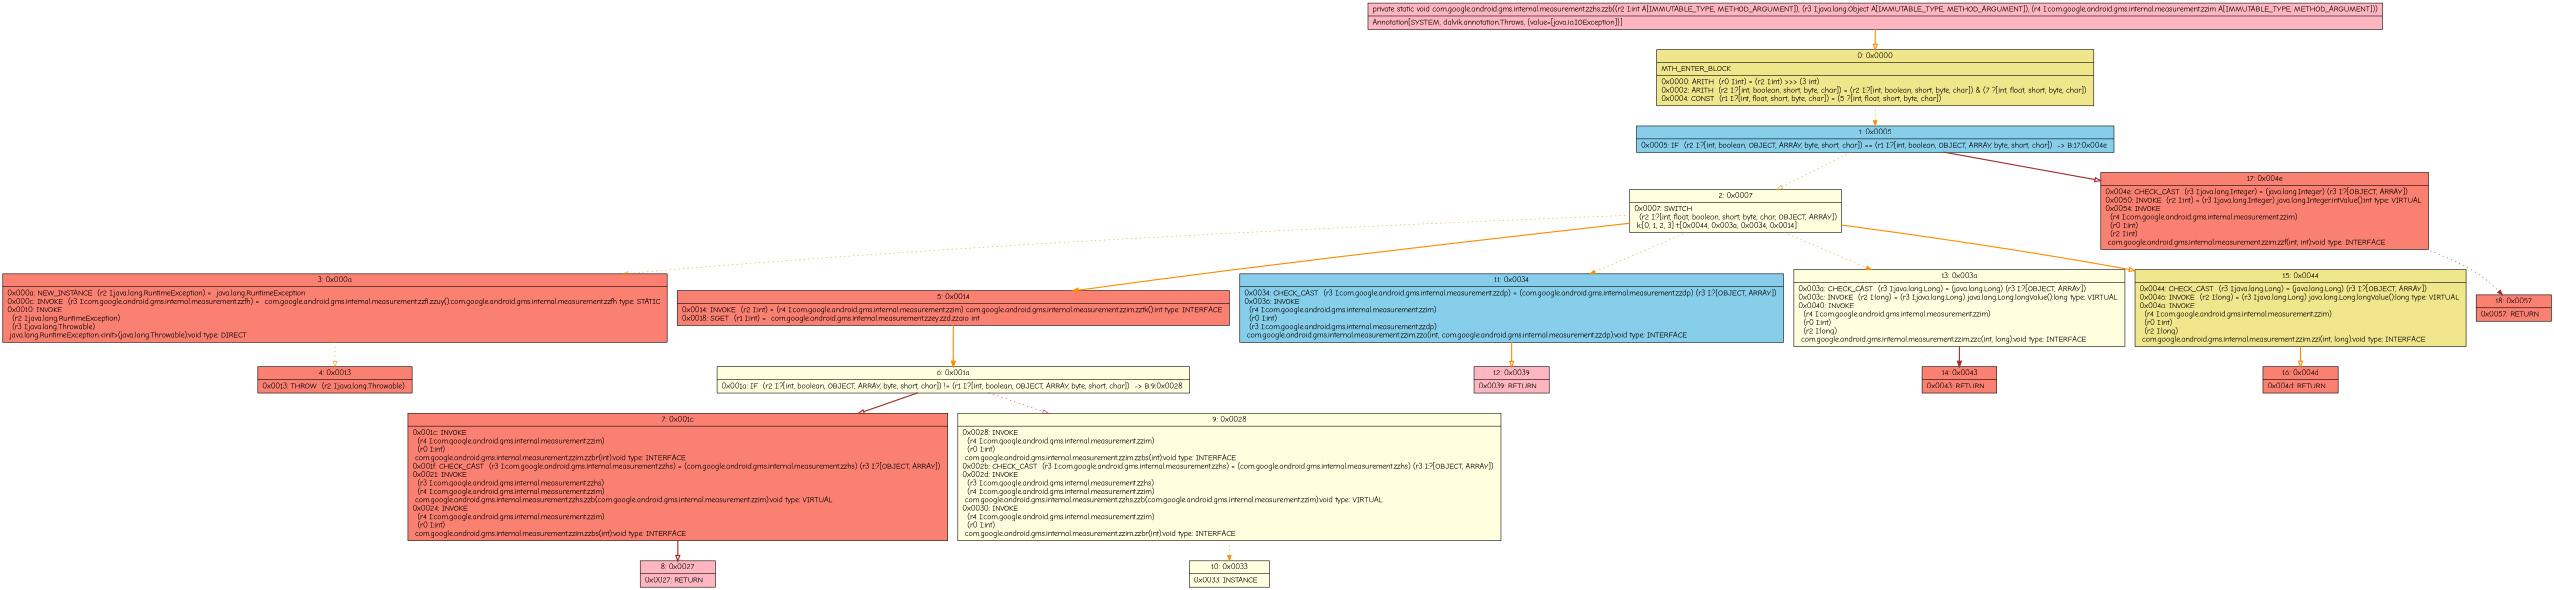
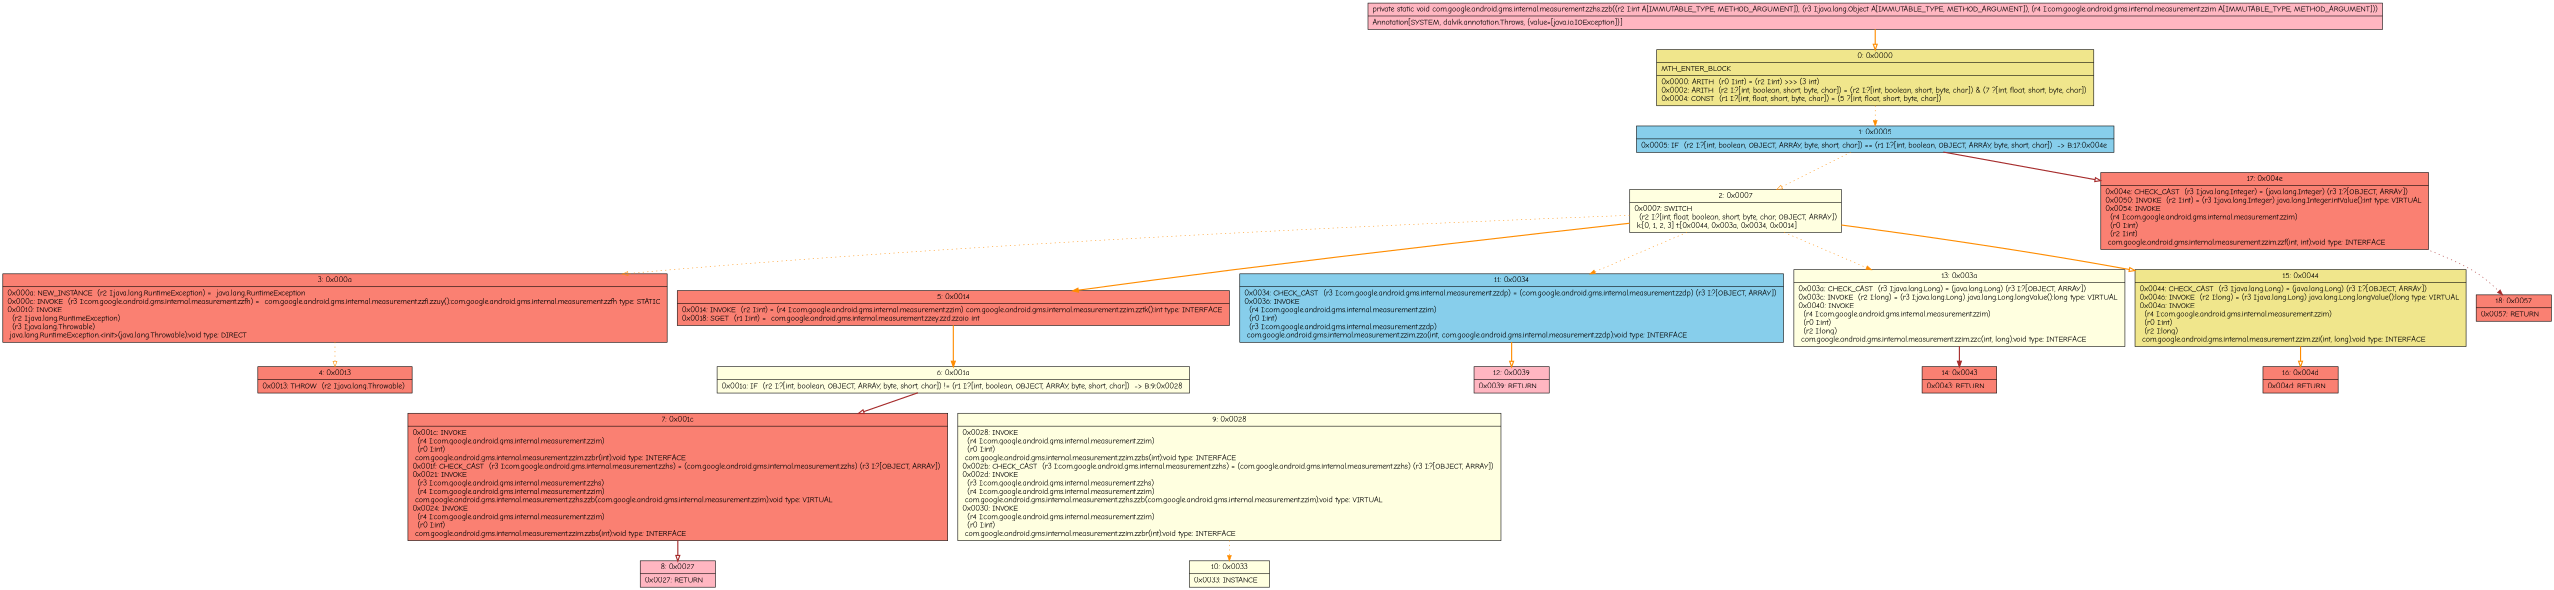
(1016, 402) -> none
